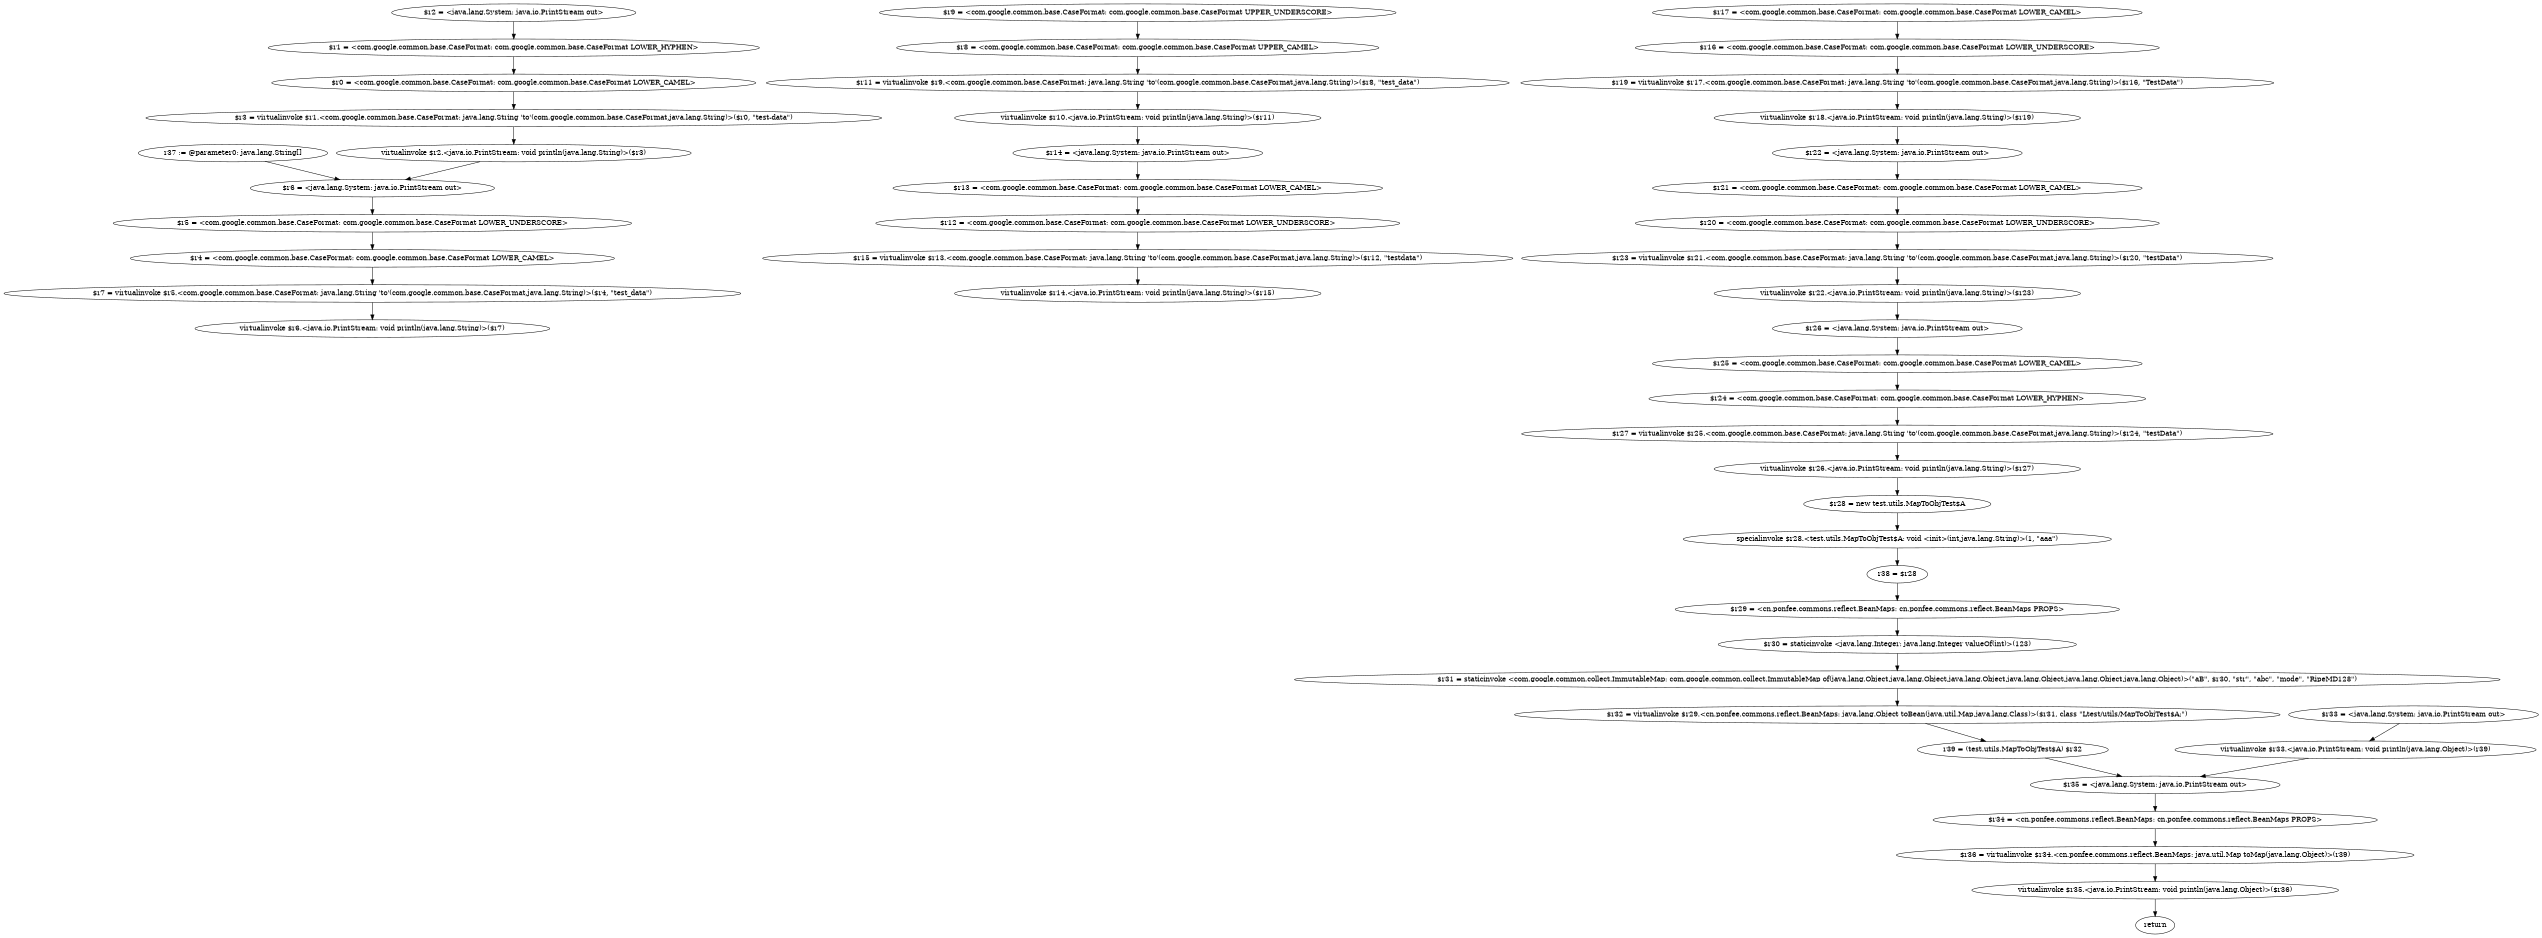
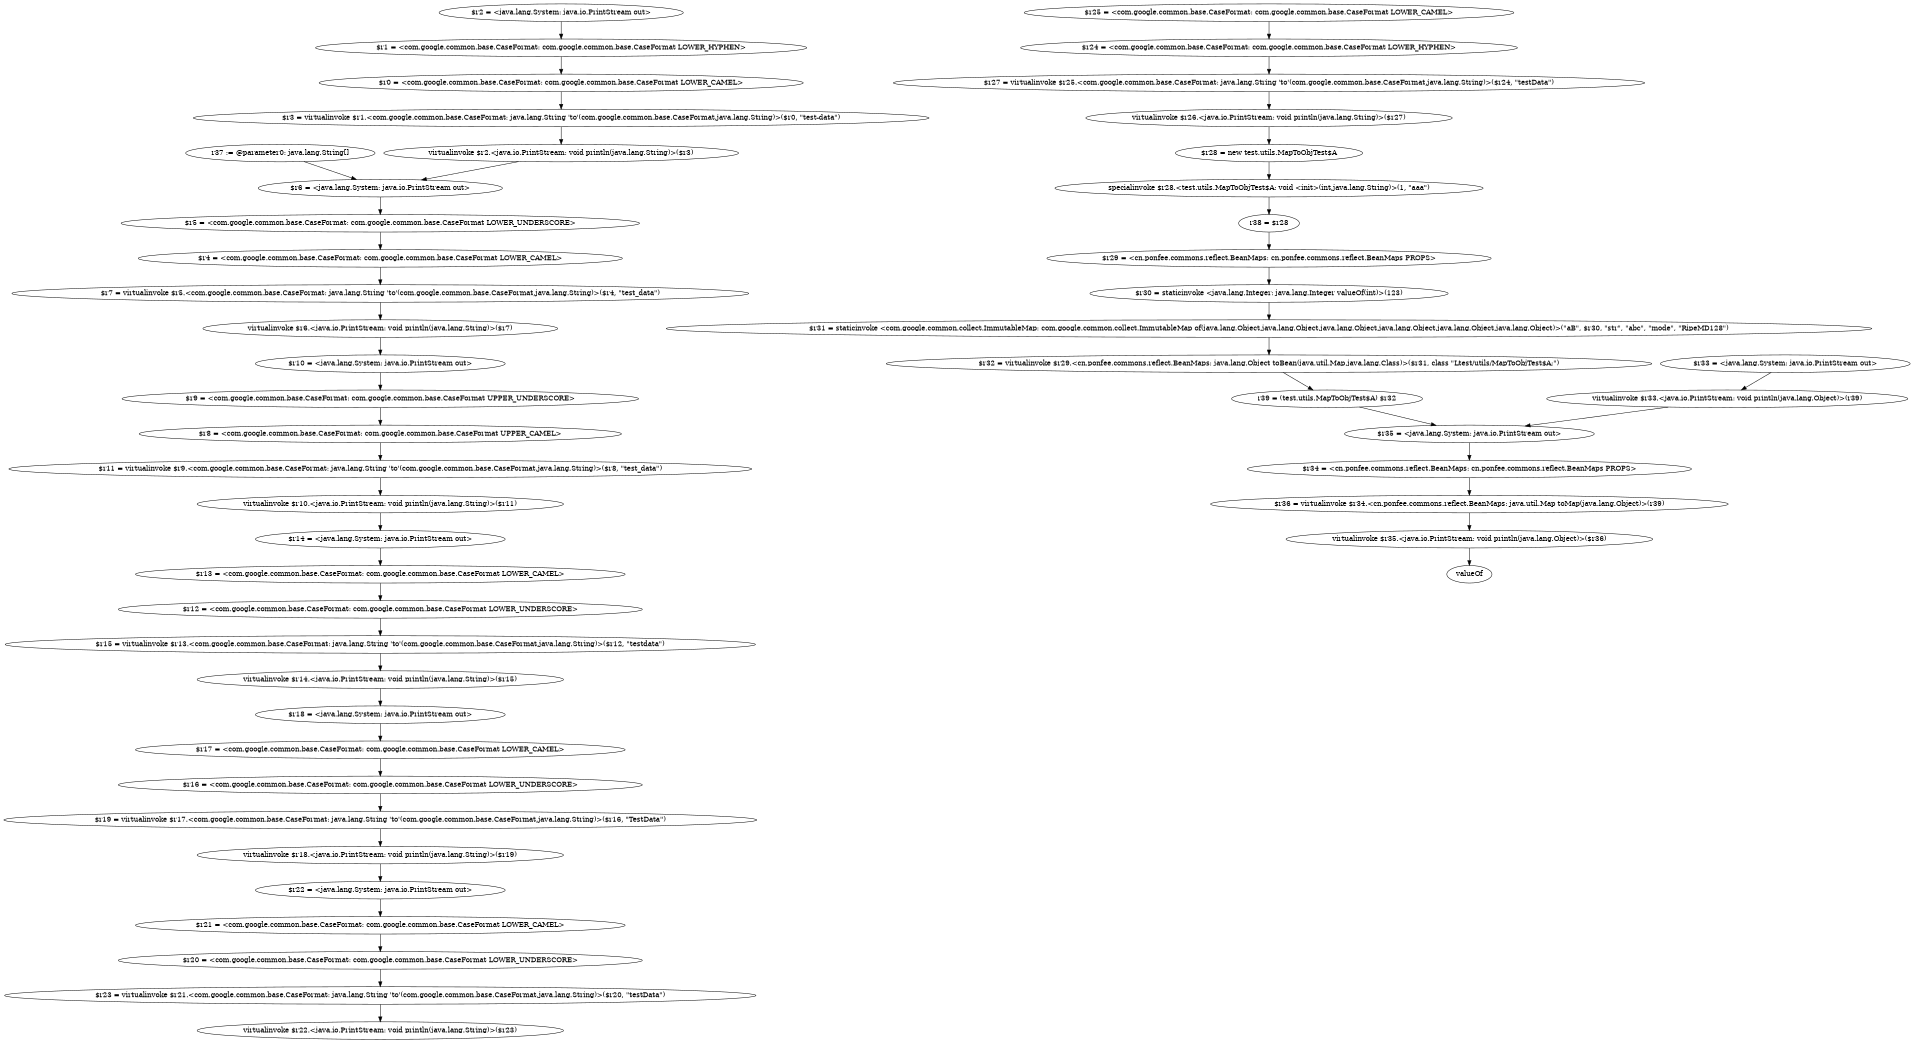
(1897, 329) -> none
none -> (380, 364)
none -> (380, 715)
(2155, 925) -> (1469, 574)
